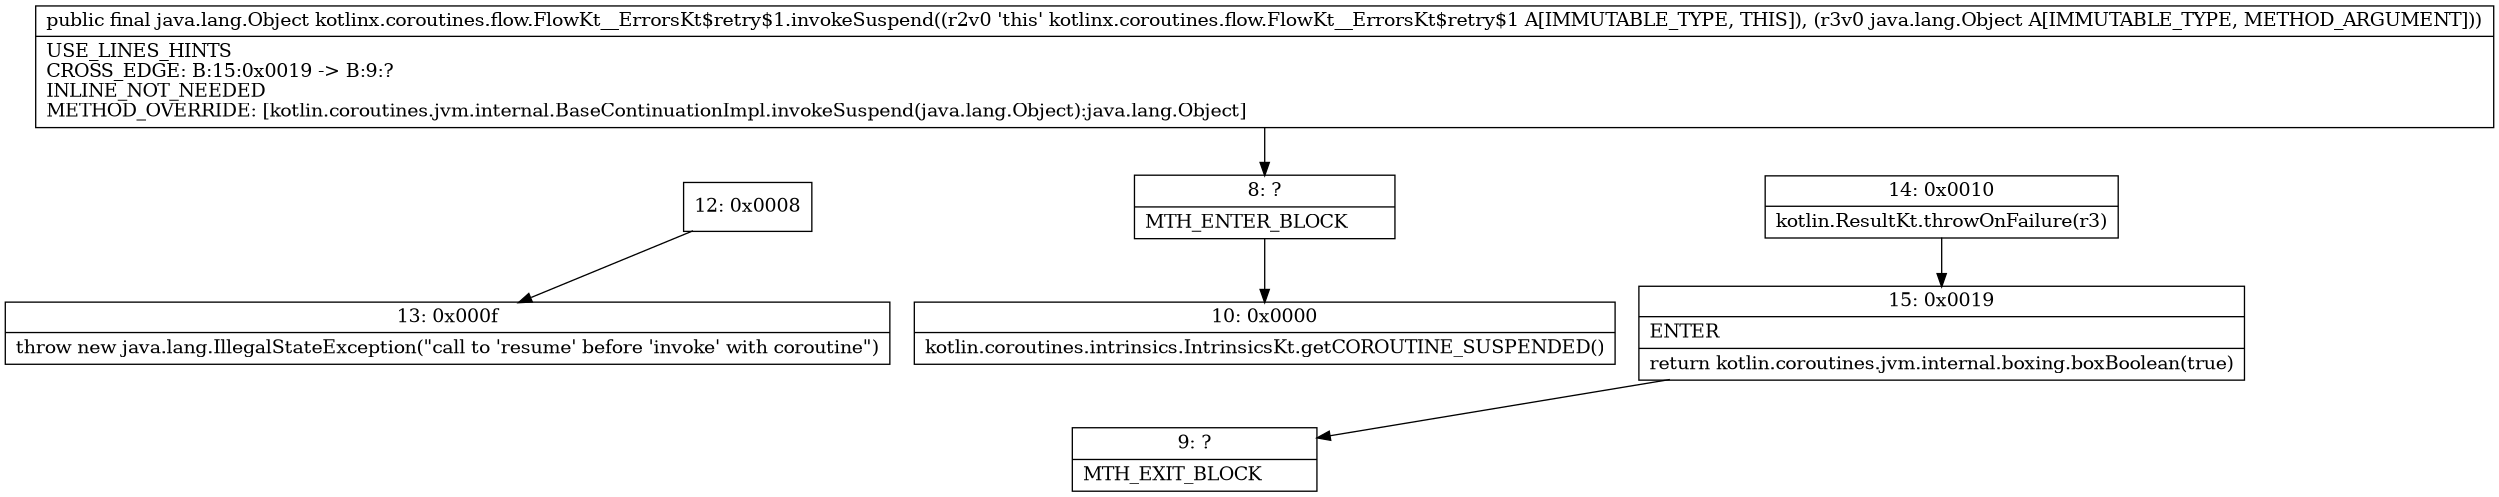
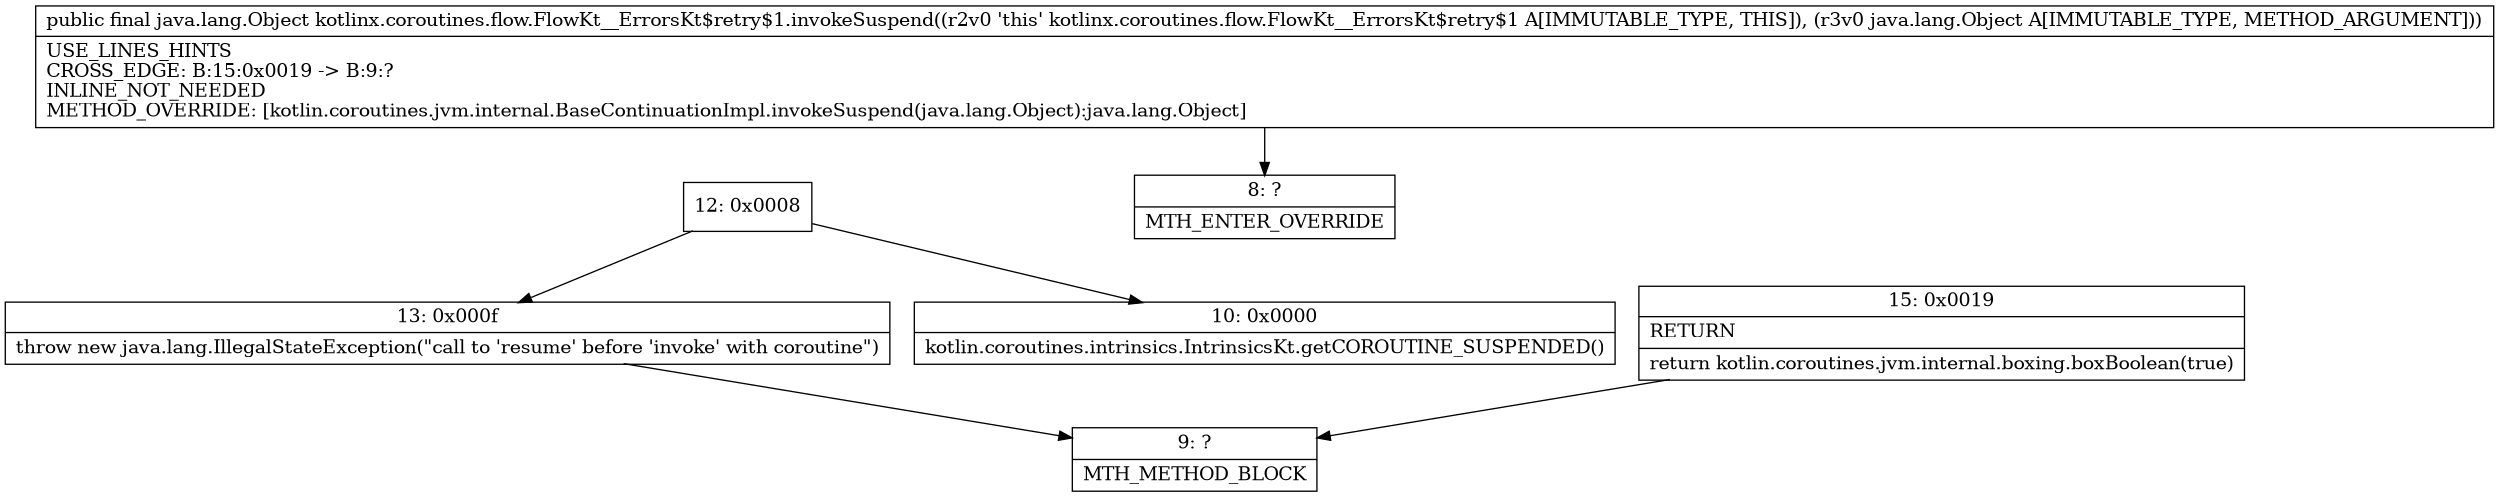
(1942, 207) -> none
(1247, 222) -> (1265, 222)
(1265, 264) -> (971, 262)
(1685, 332) -> (1692, 332)
none -> (841, 400)
(1173, 475) -> (1195, 475)
